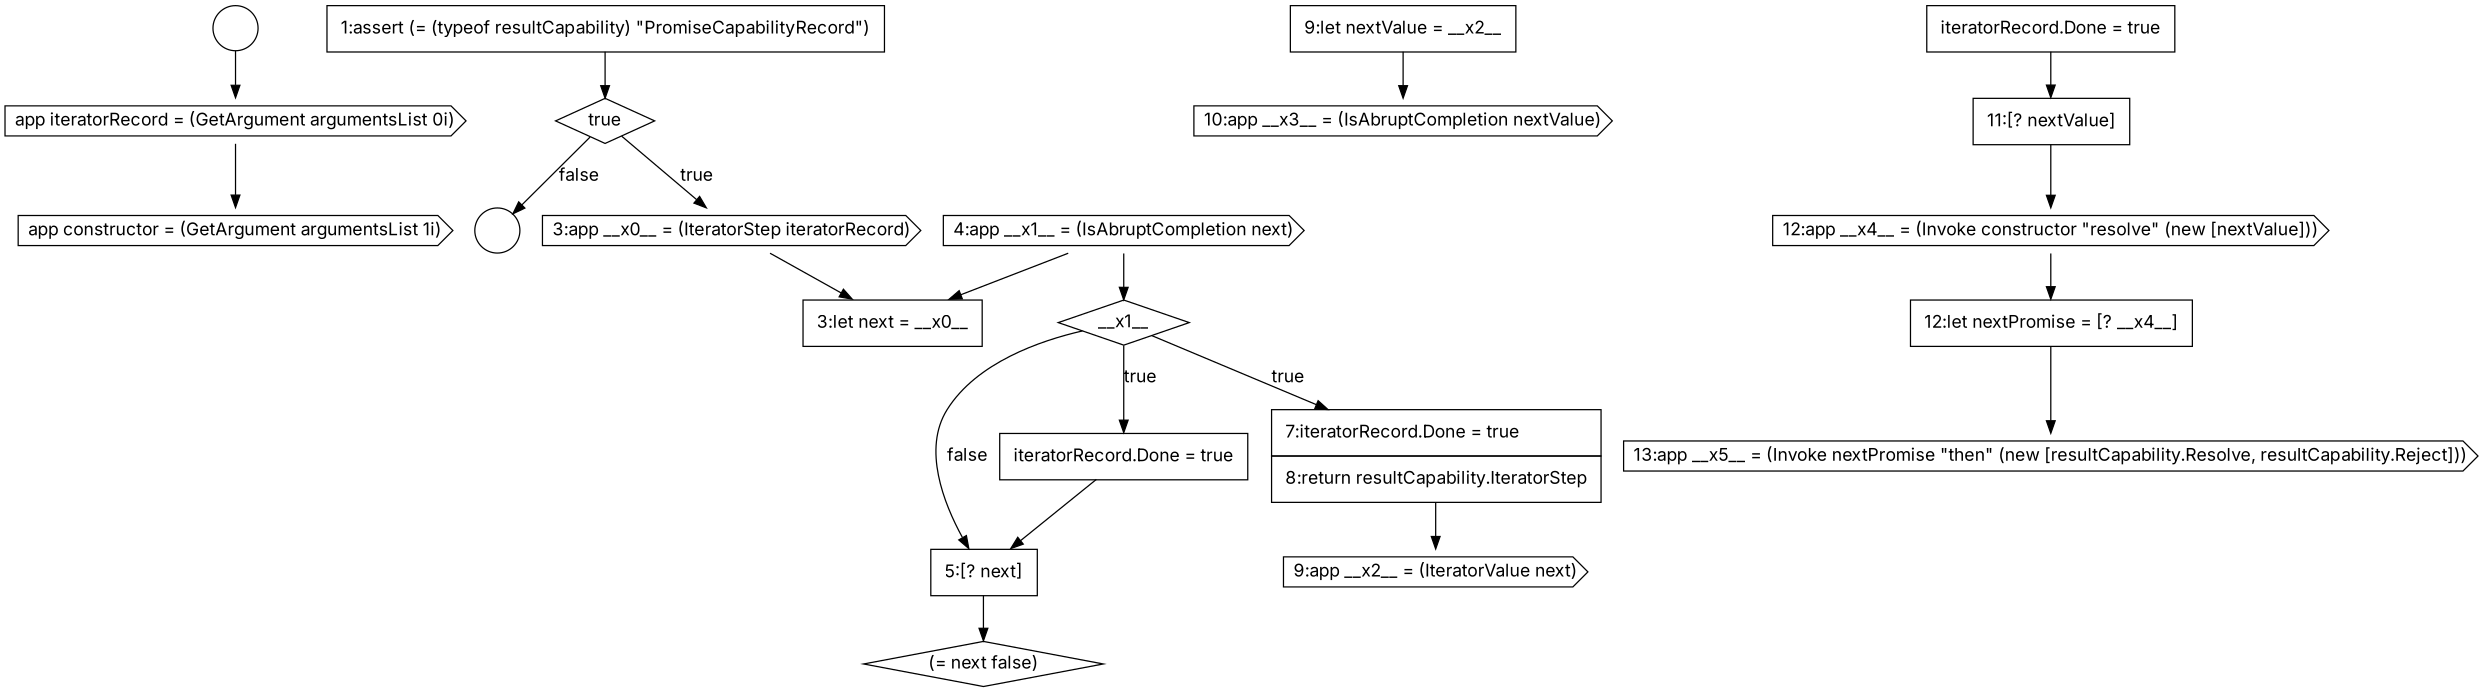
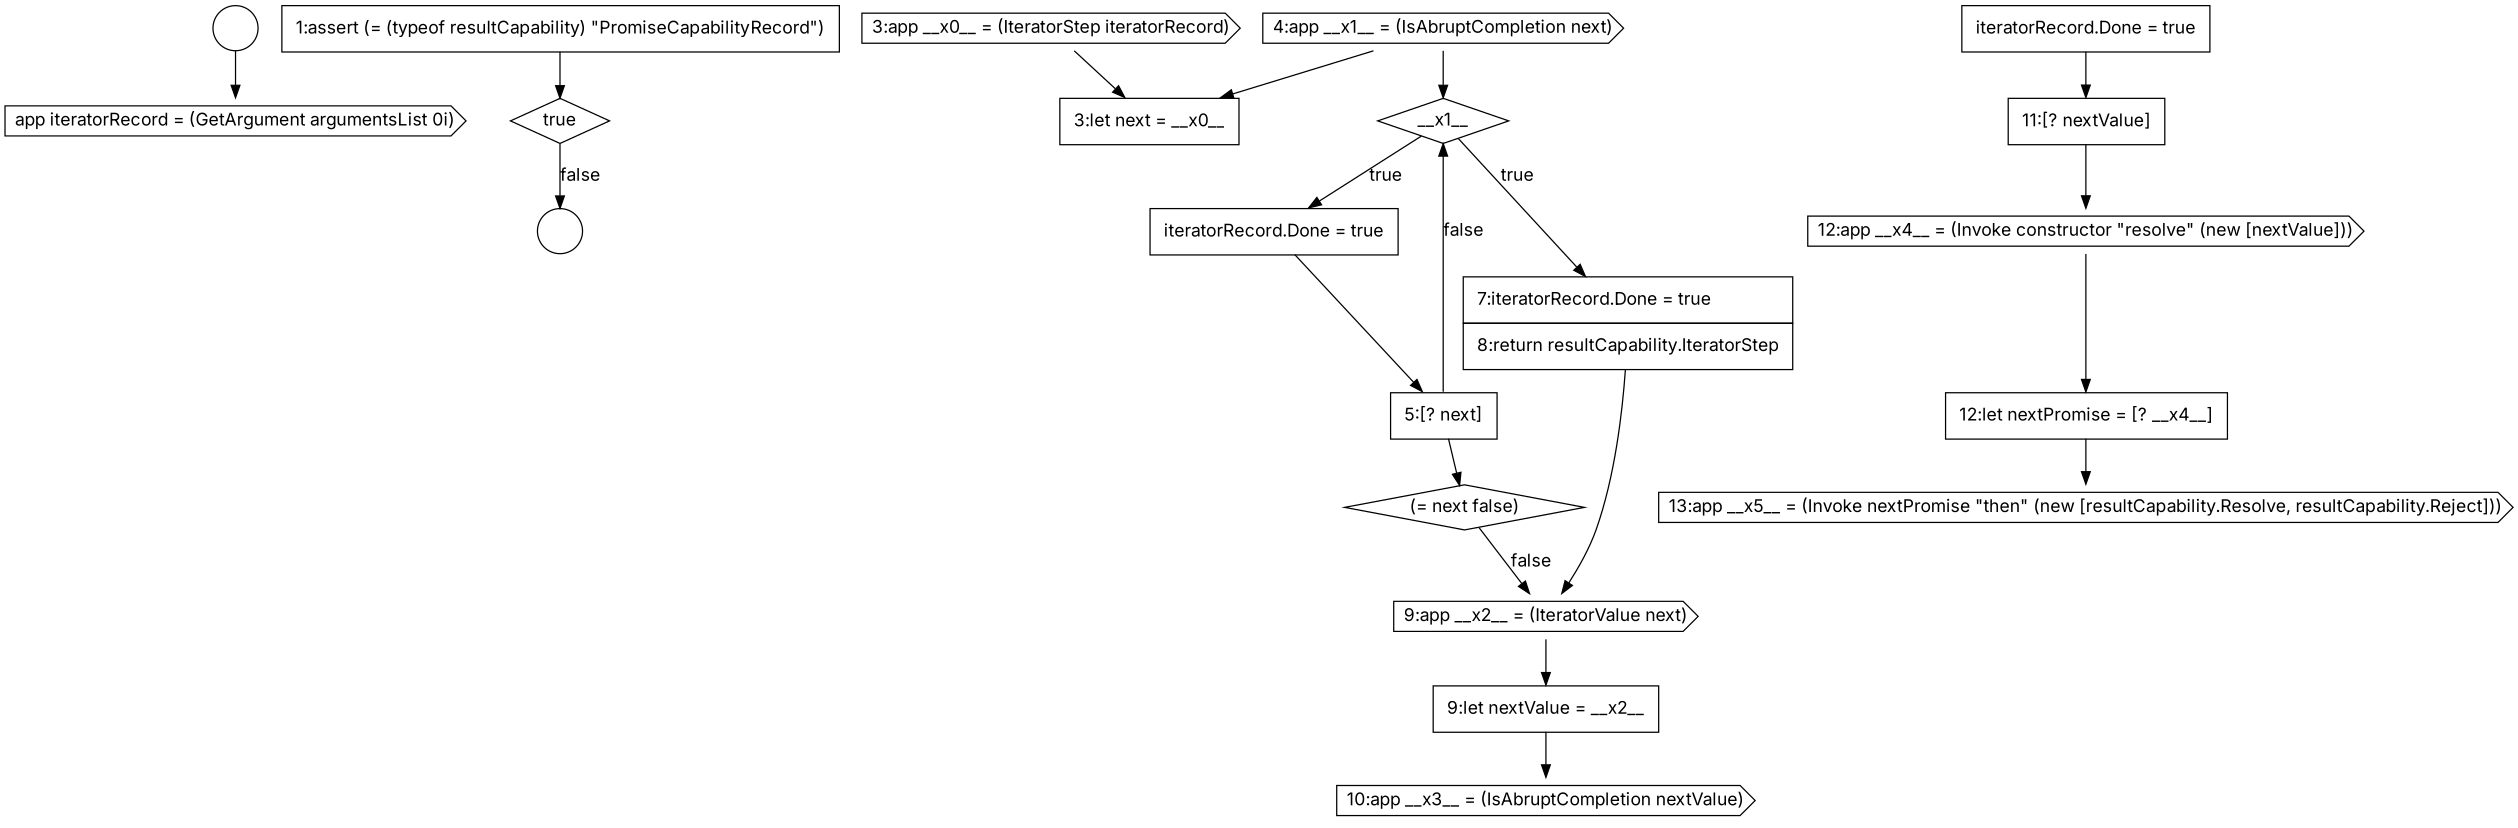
(659, 168) -> none
(236, 231) -> none
(955, 399) -> (1443, 274)
none -> (1500, 556)
none -> (1546, 656)
